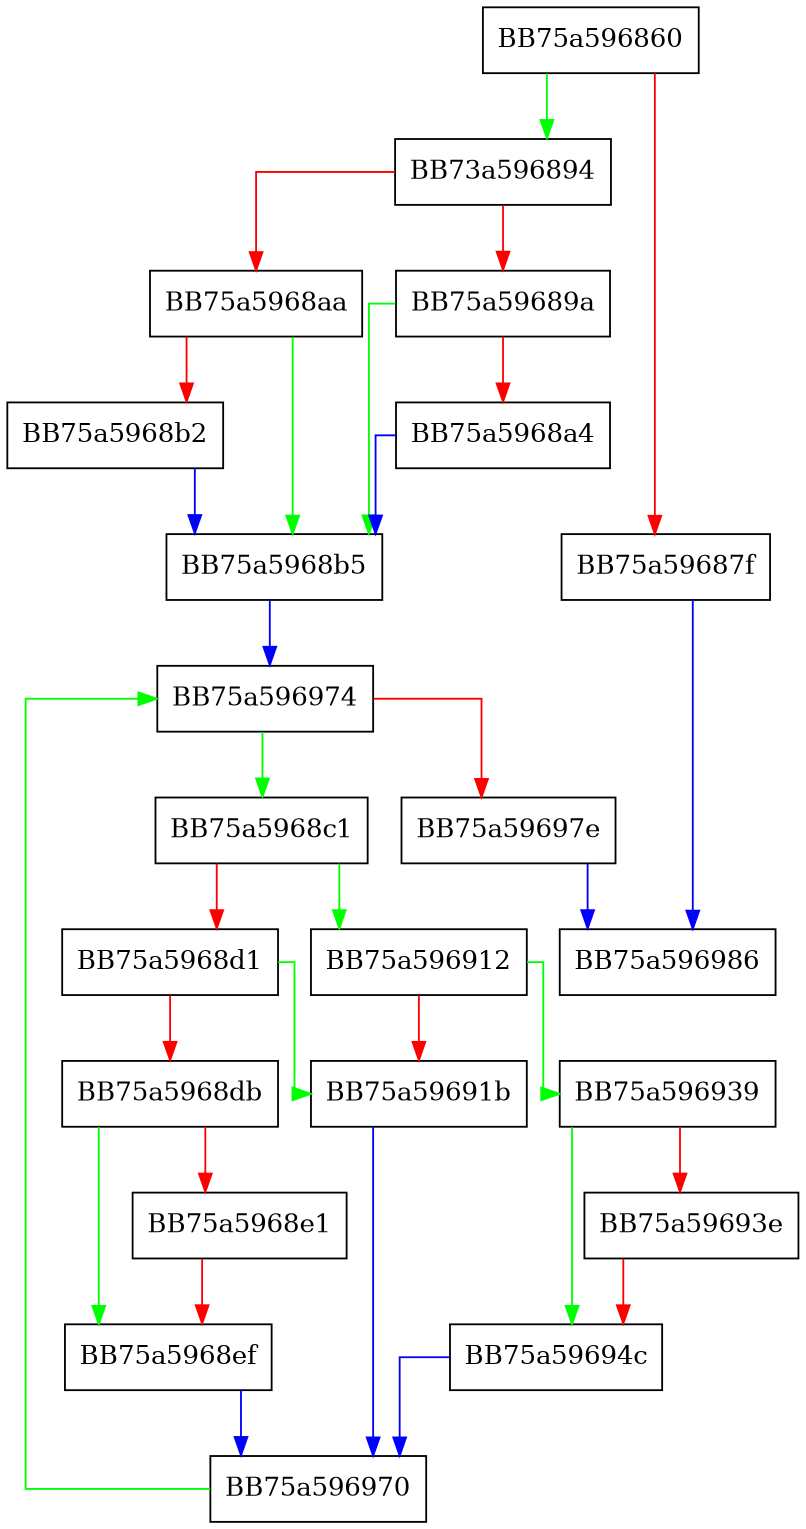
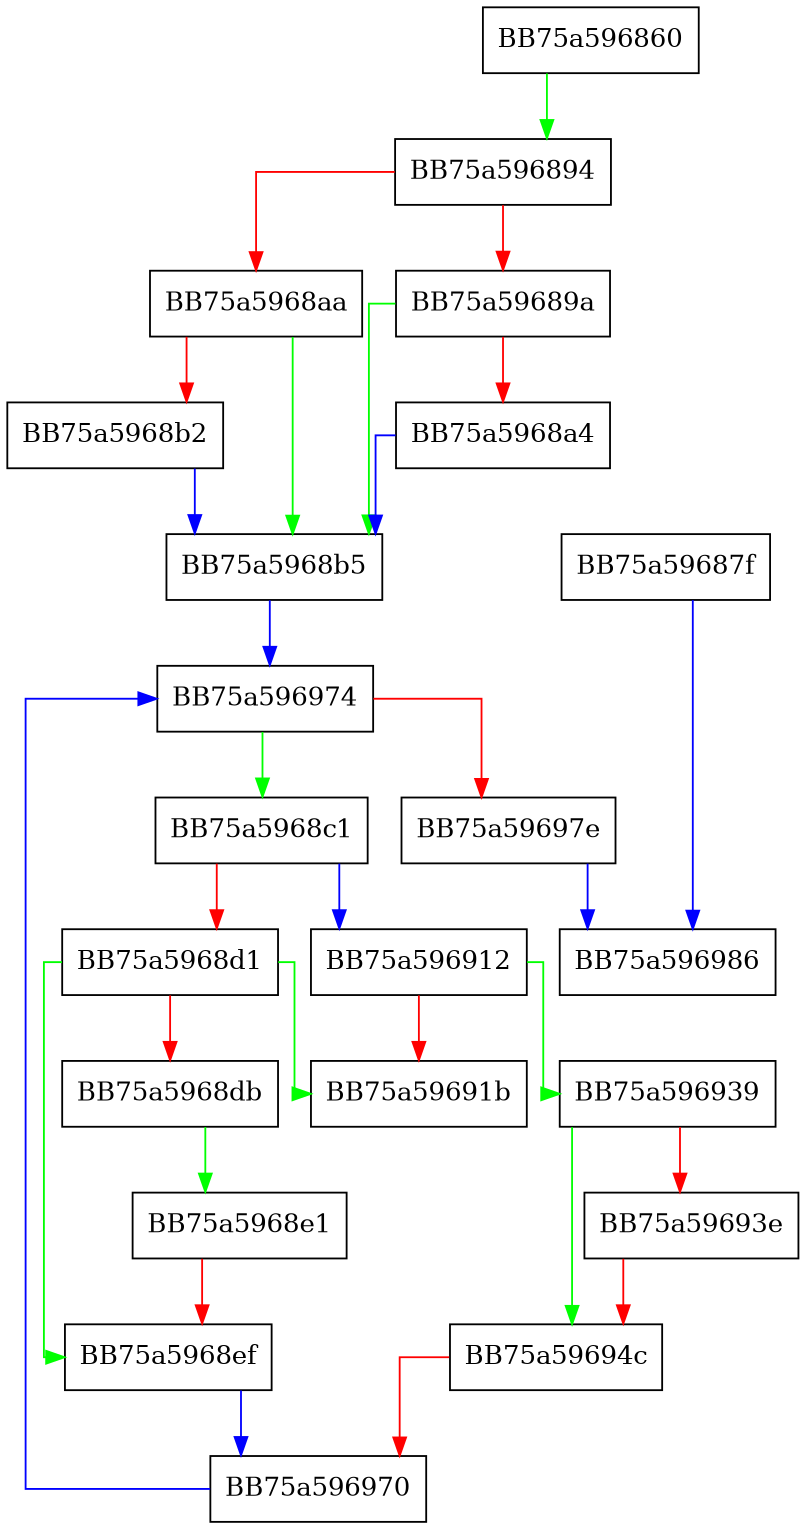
(503, 172) -> (503, 172)
(655, 295) -> none
(339, 887) -> (339, 887)
(26, 1130) -> (26, 1130)
(205, 1150) -> (205, 1150)
(99, 1217) -> (44, 1152)
(373, 1282) -> none
(400, 1373) -> (400, 1373)
